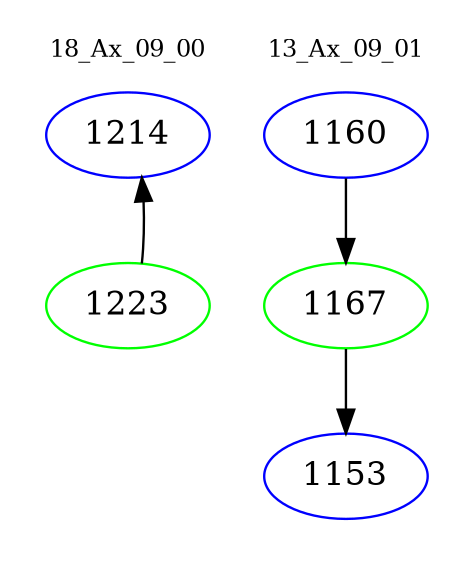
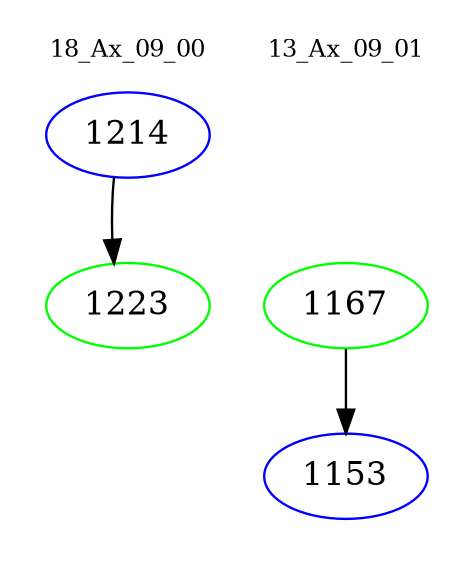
(346, 135) -> none
(144, 233) -> (112, 208)
